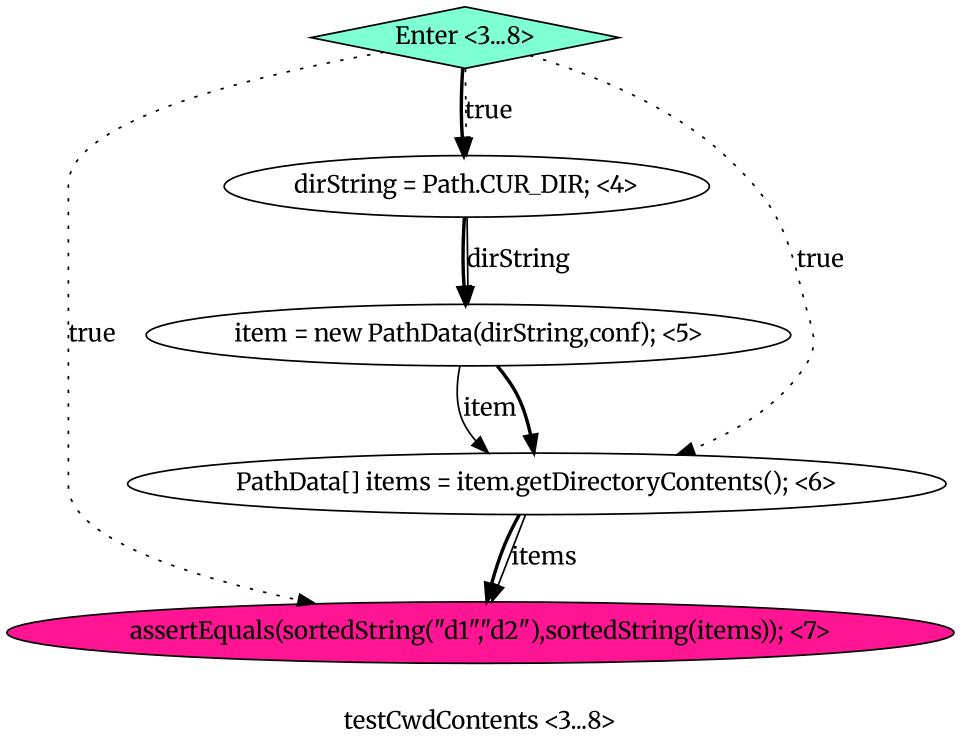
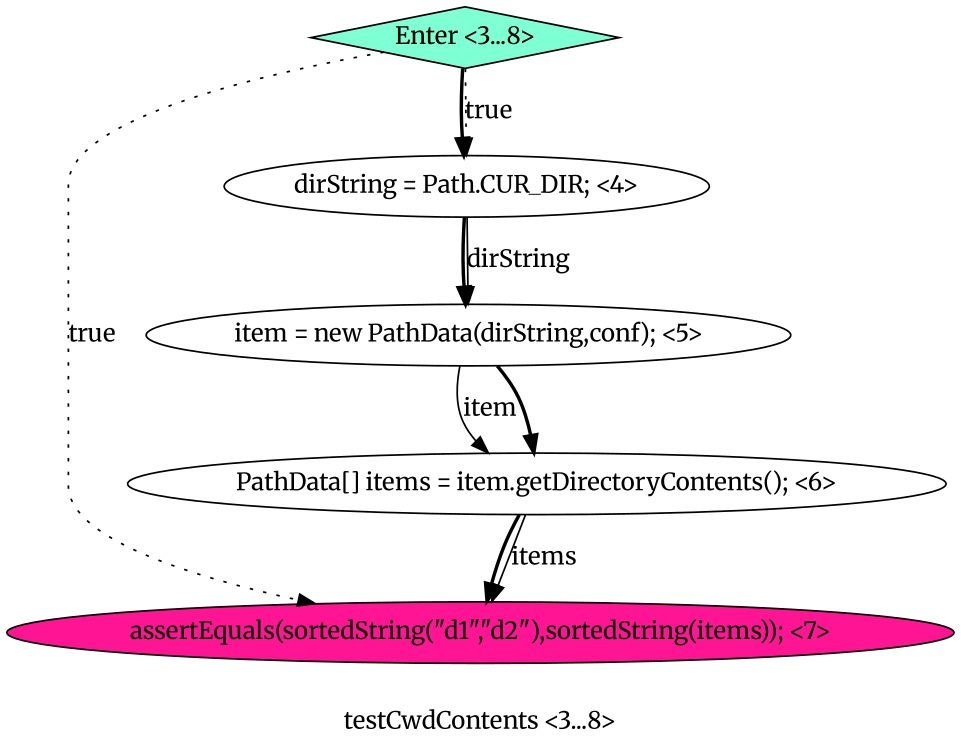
(775, 216) -> none
